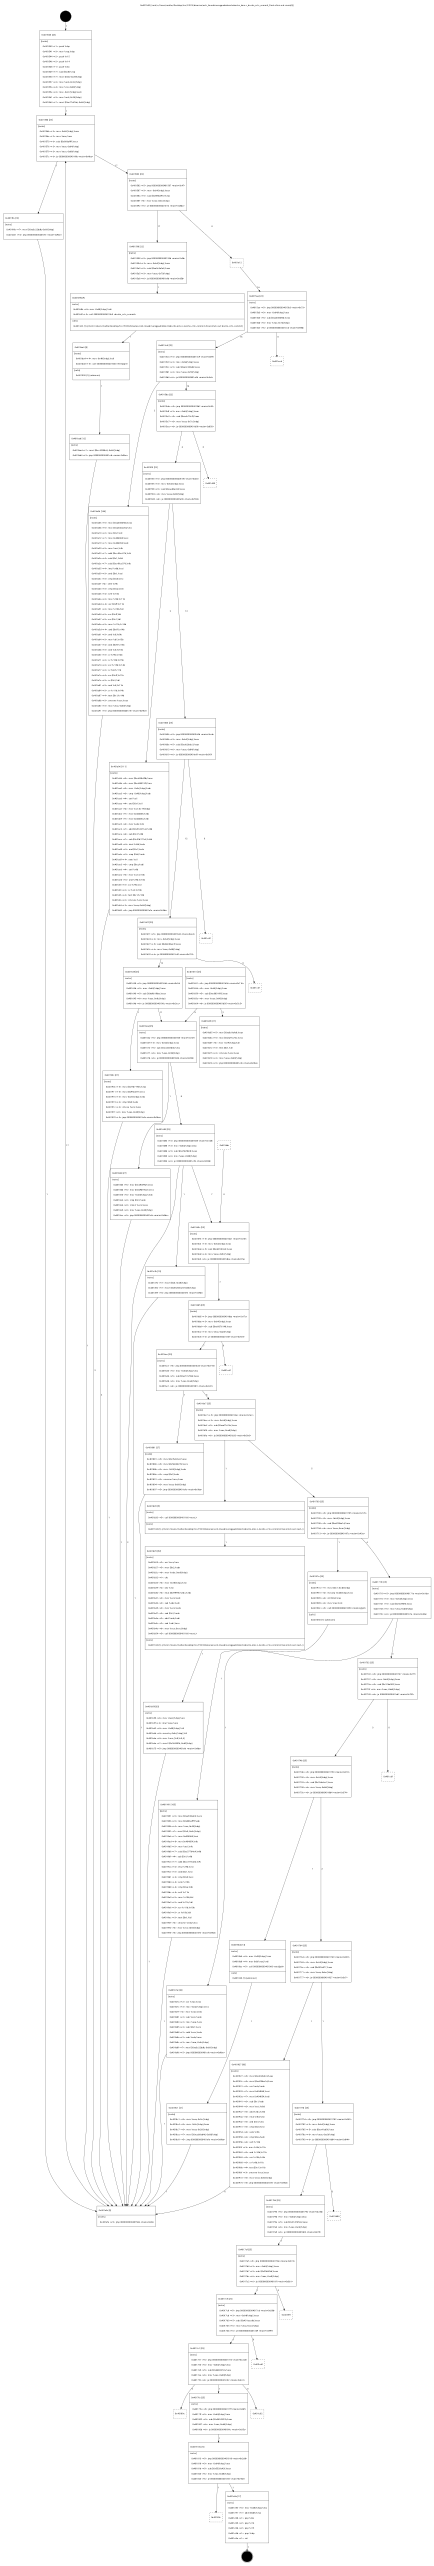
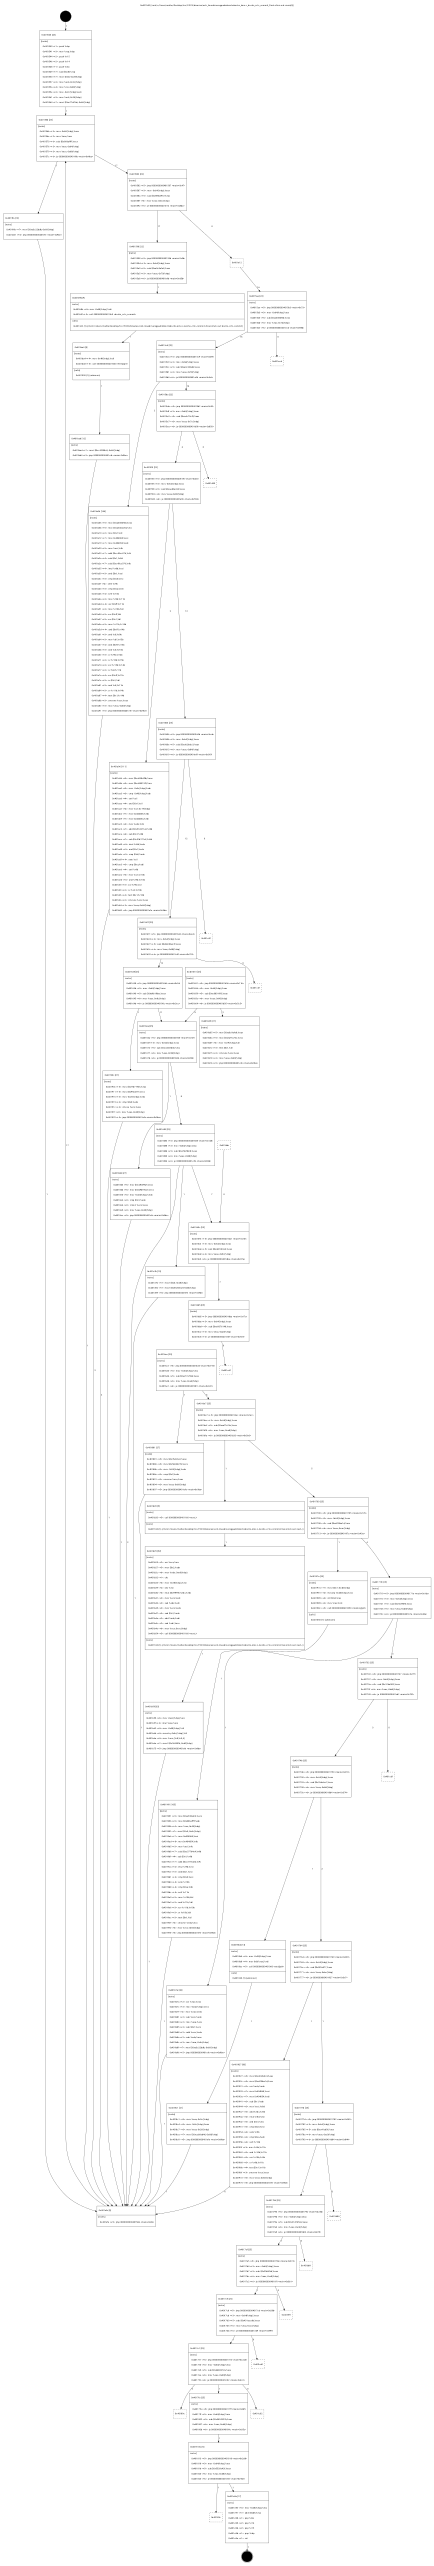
(203, 1345) -> none
none -> (306, 2266)
